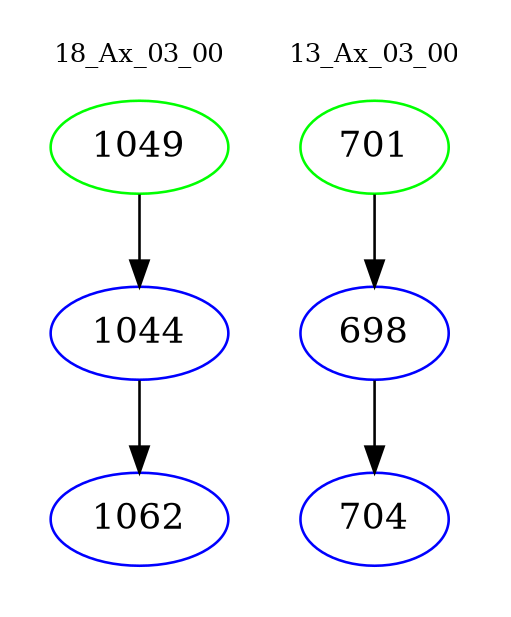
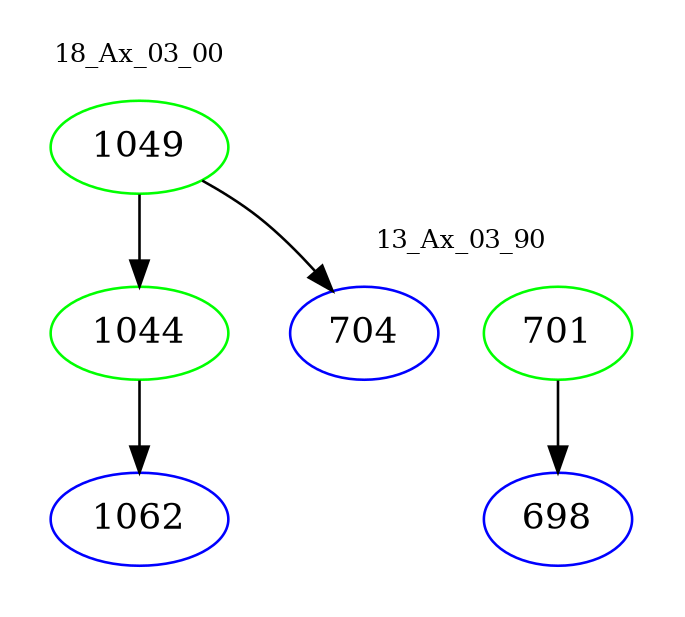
(375, 56) -> (461, 242)
(140, 333) -> (140, 333)
(375, 414) -> (285, 240)
